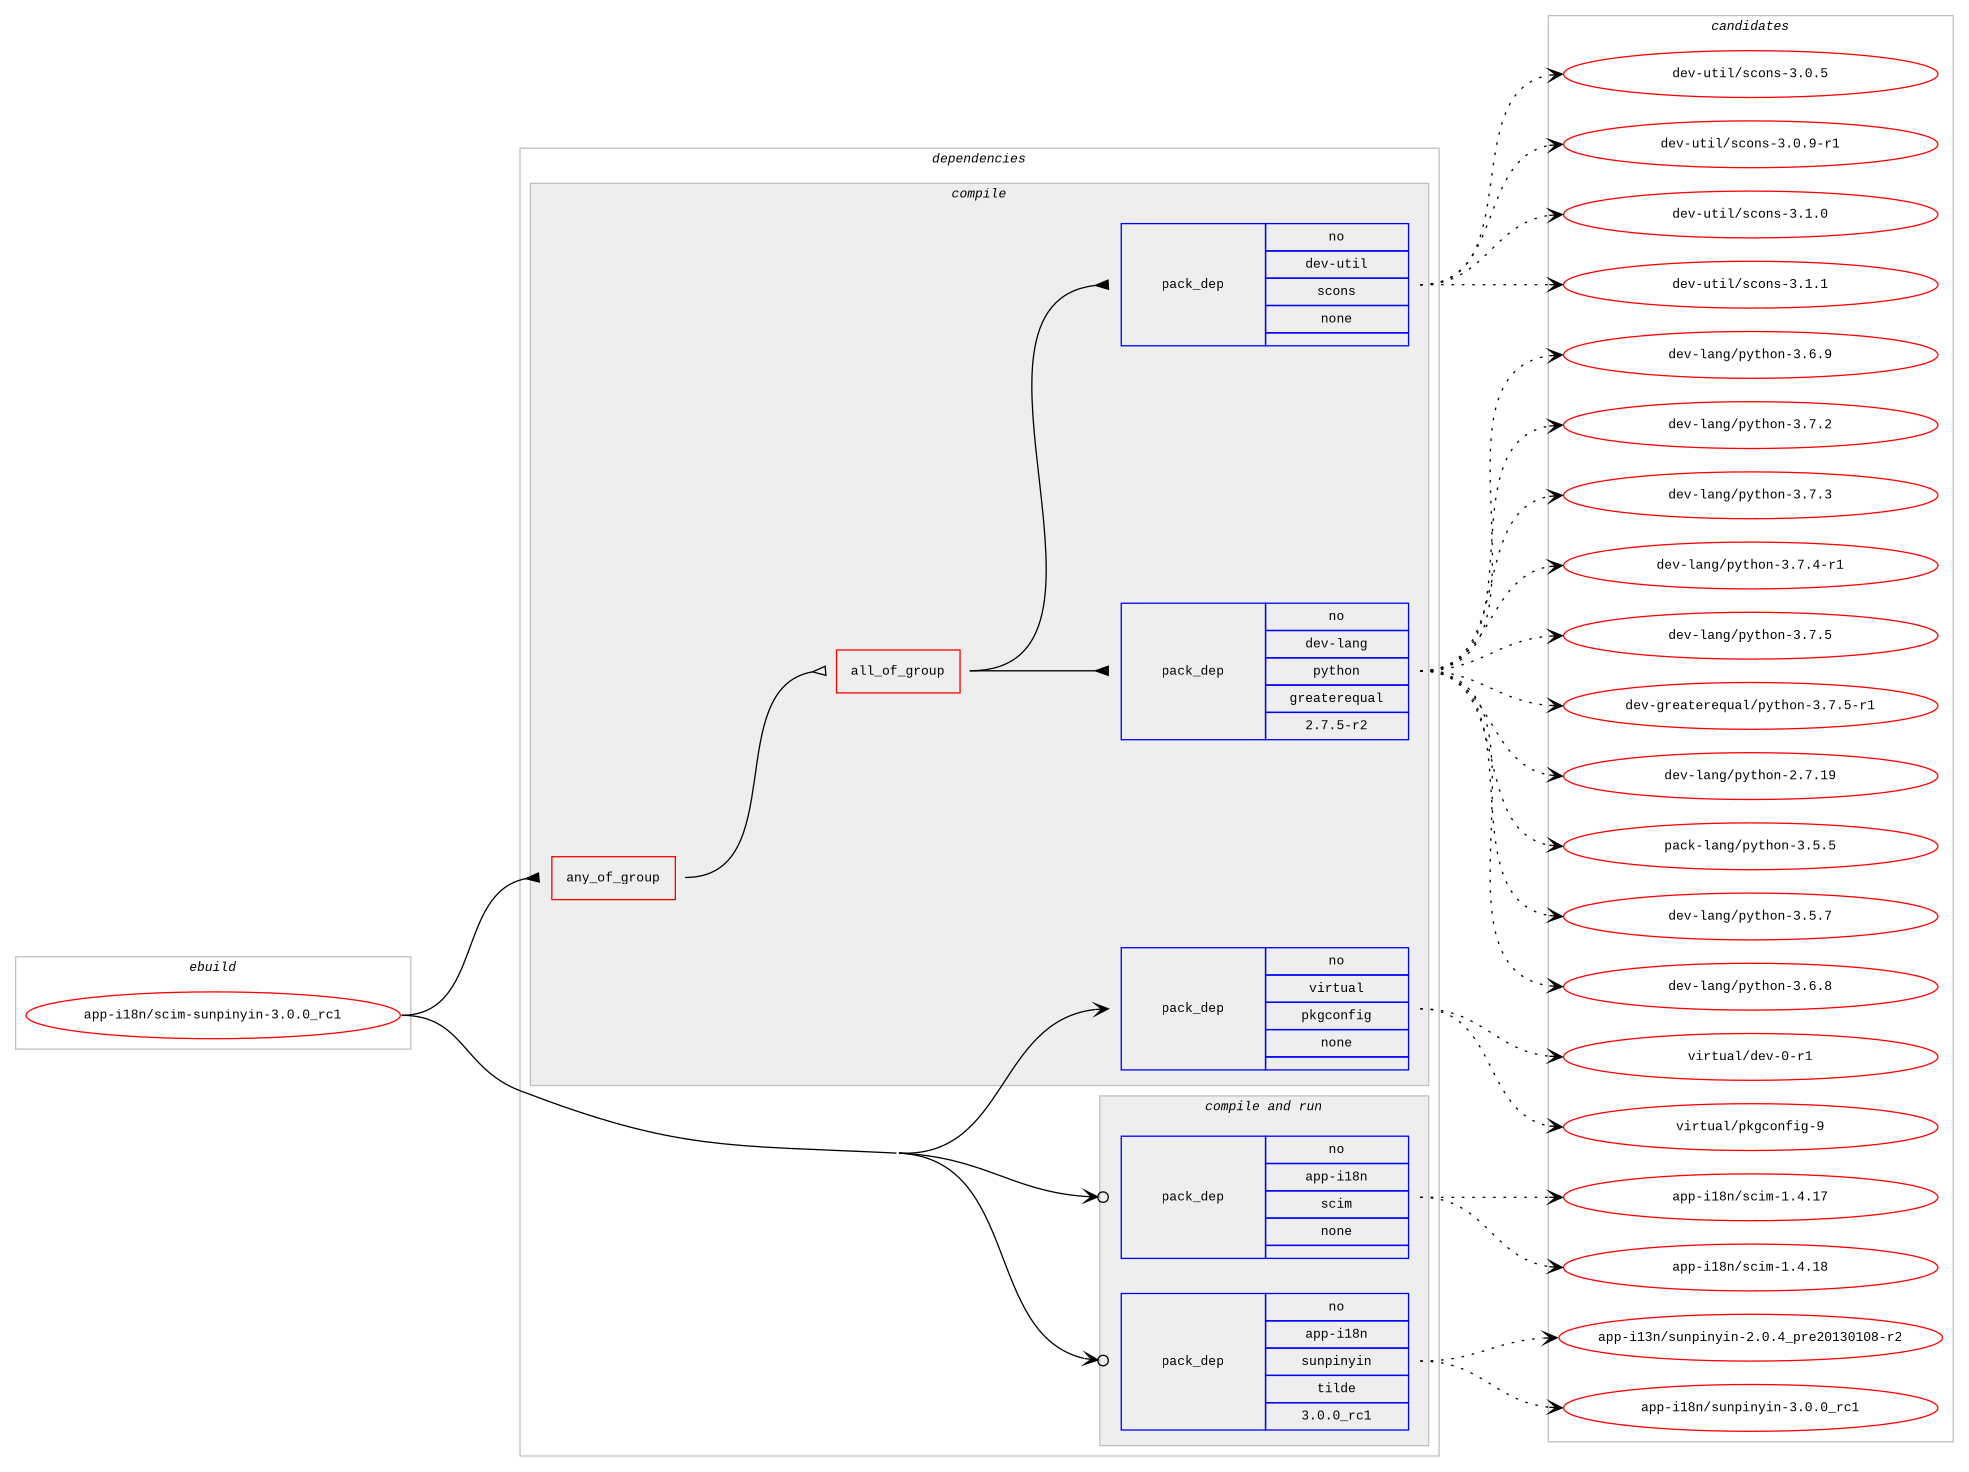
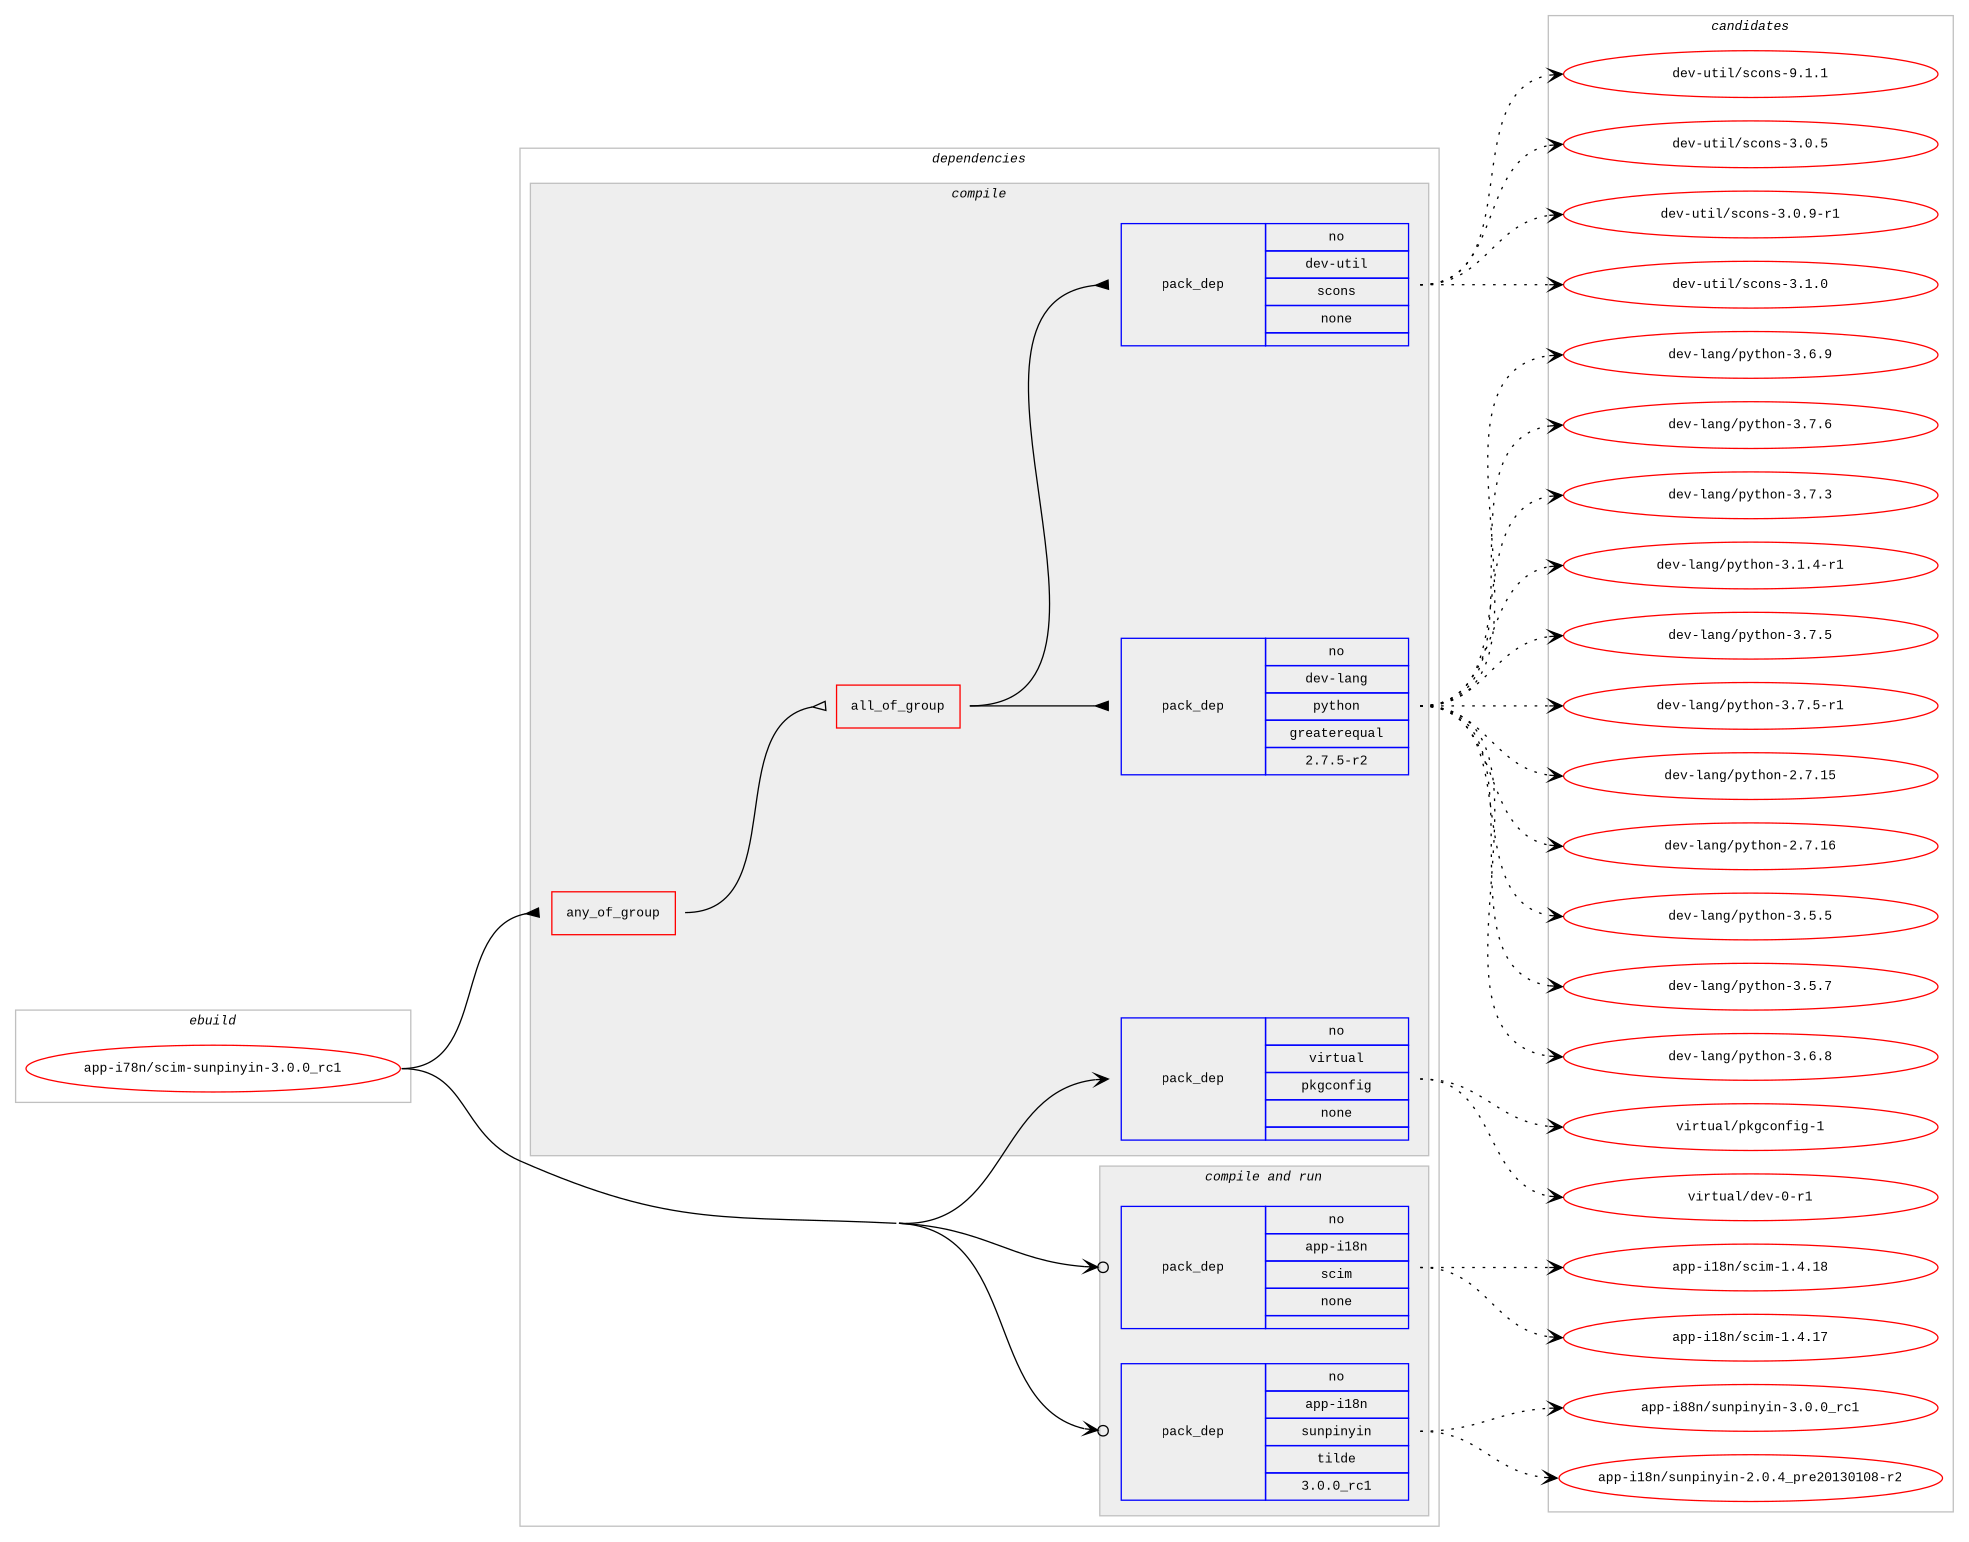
(1751, 285) -> (1751, 74)
(1751, 425) -> (1751, 425)
(1751, 565) -> (1751, 565)
(1751, 706) -> (1751, 706)
none -> (1751, 776)
(1751, 776) -> (1751, 846)
(1751, 846) -> (1751, 916)
(213, 1015) -> (213, 1069)
(1751, 1127) -> (1751, 1127)
(1751, 1338) -> (1751, 1478)
(1751, 1408) -> (1751, 1408)
